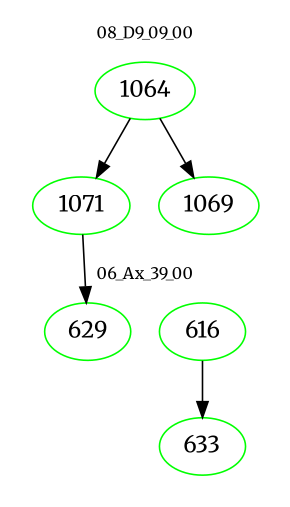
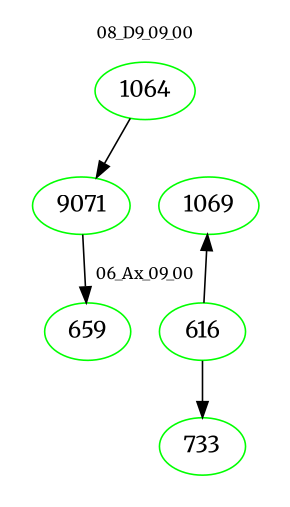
(173, 141) -> (205, 277)
(81, 206) -> (81, 206)
(145, 275) -> (145, 275)
(88, 332) -> (88, 332)
(202, 446) -> (202, 446)
